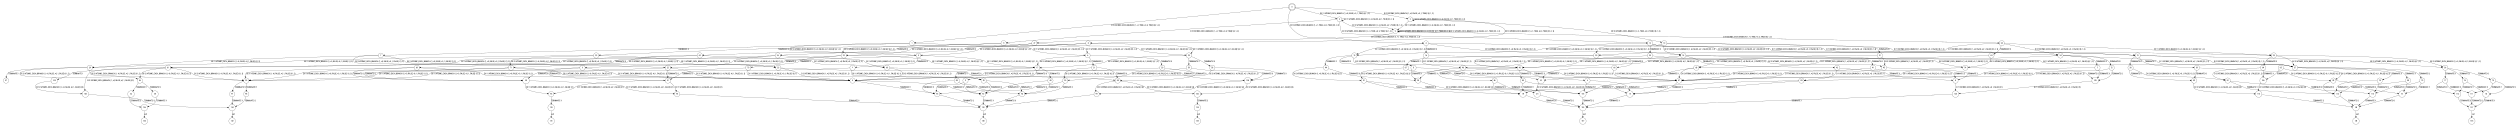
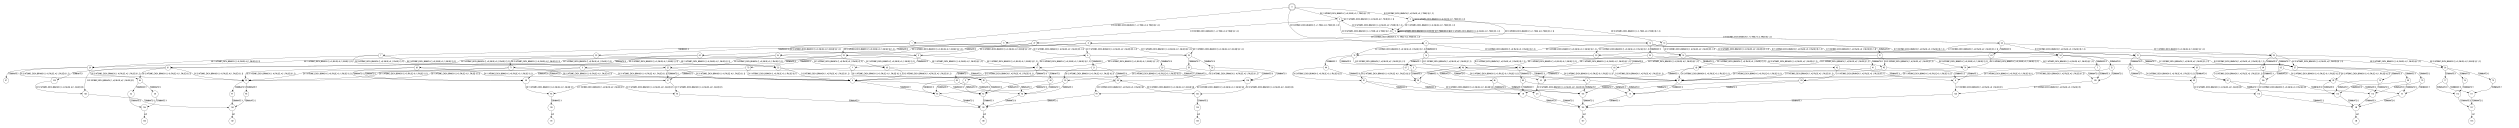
none -> (2278, 61)
(2486, 94) -> none
